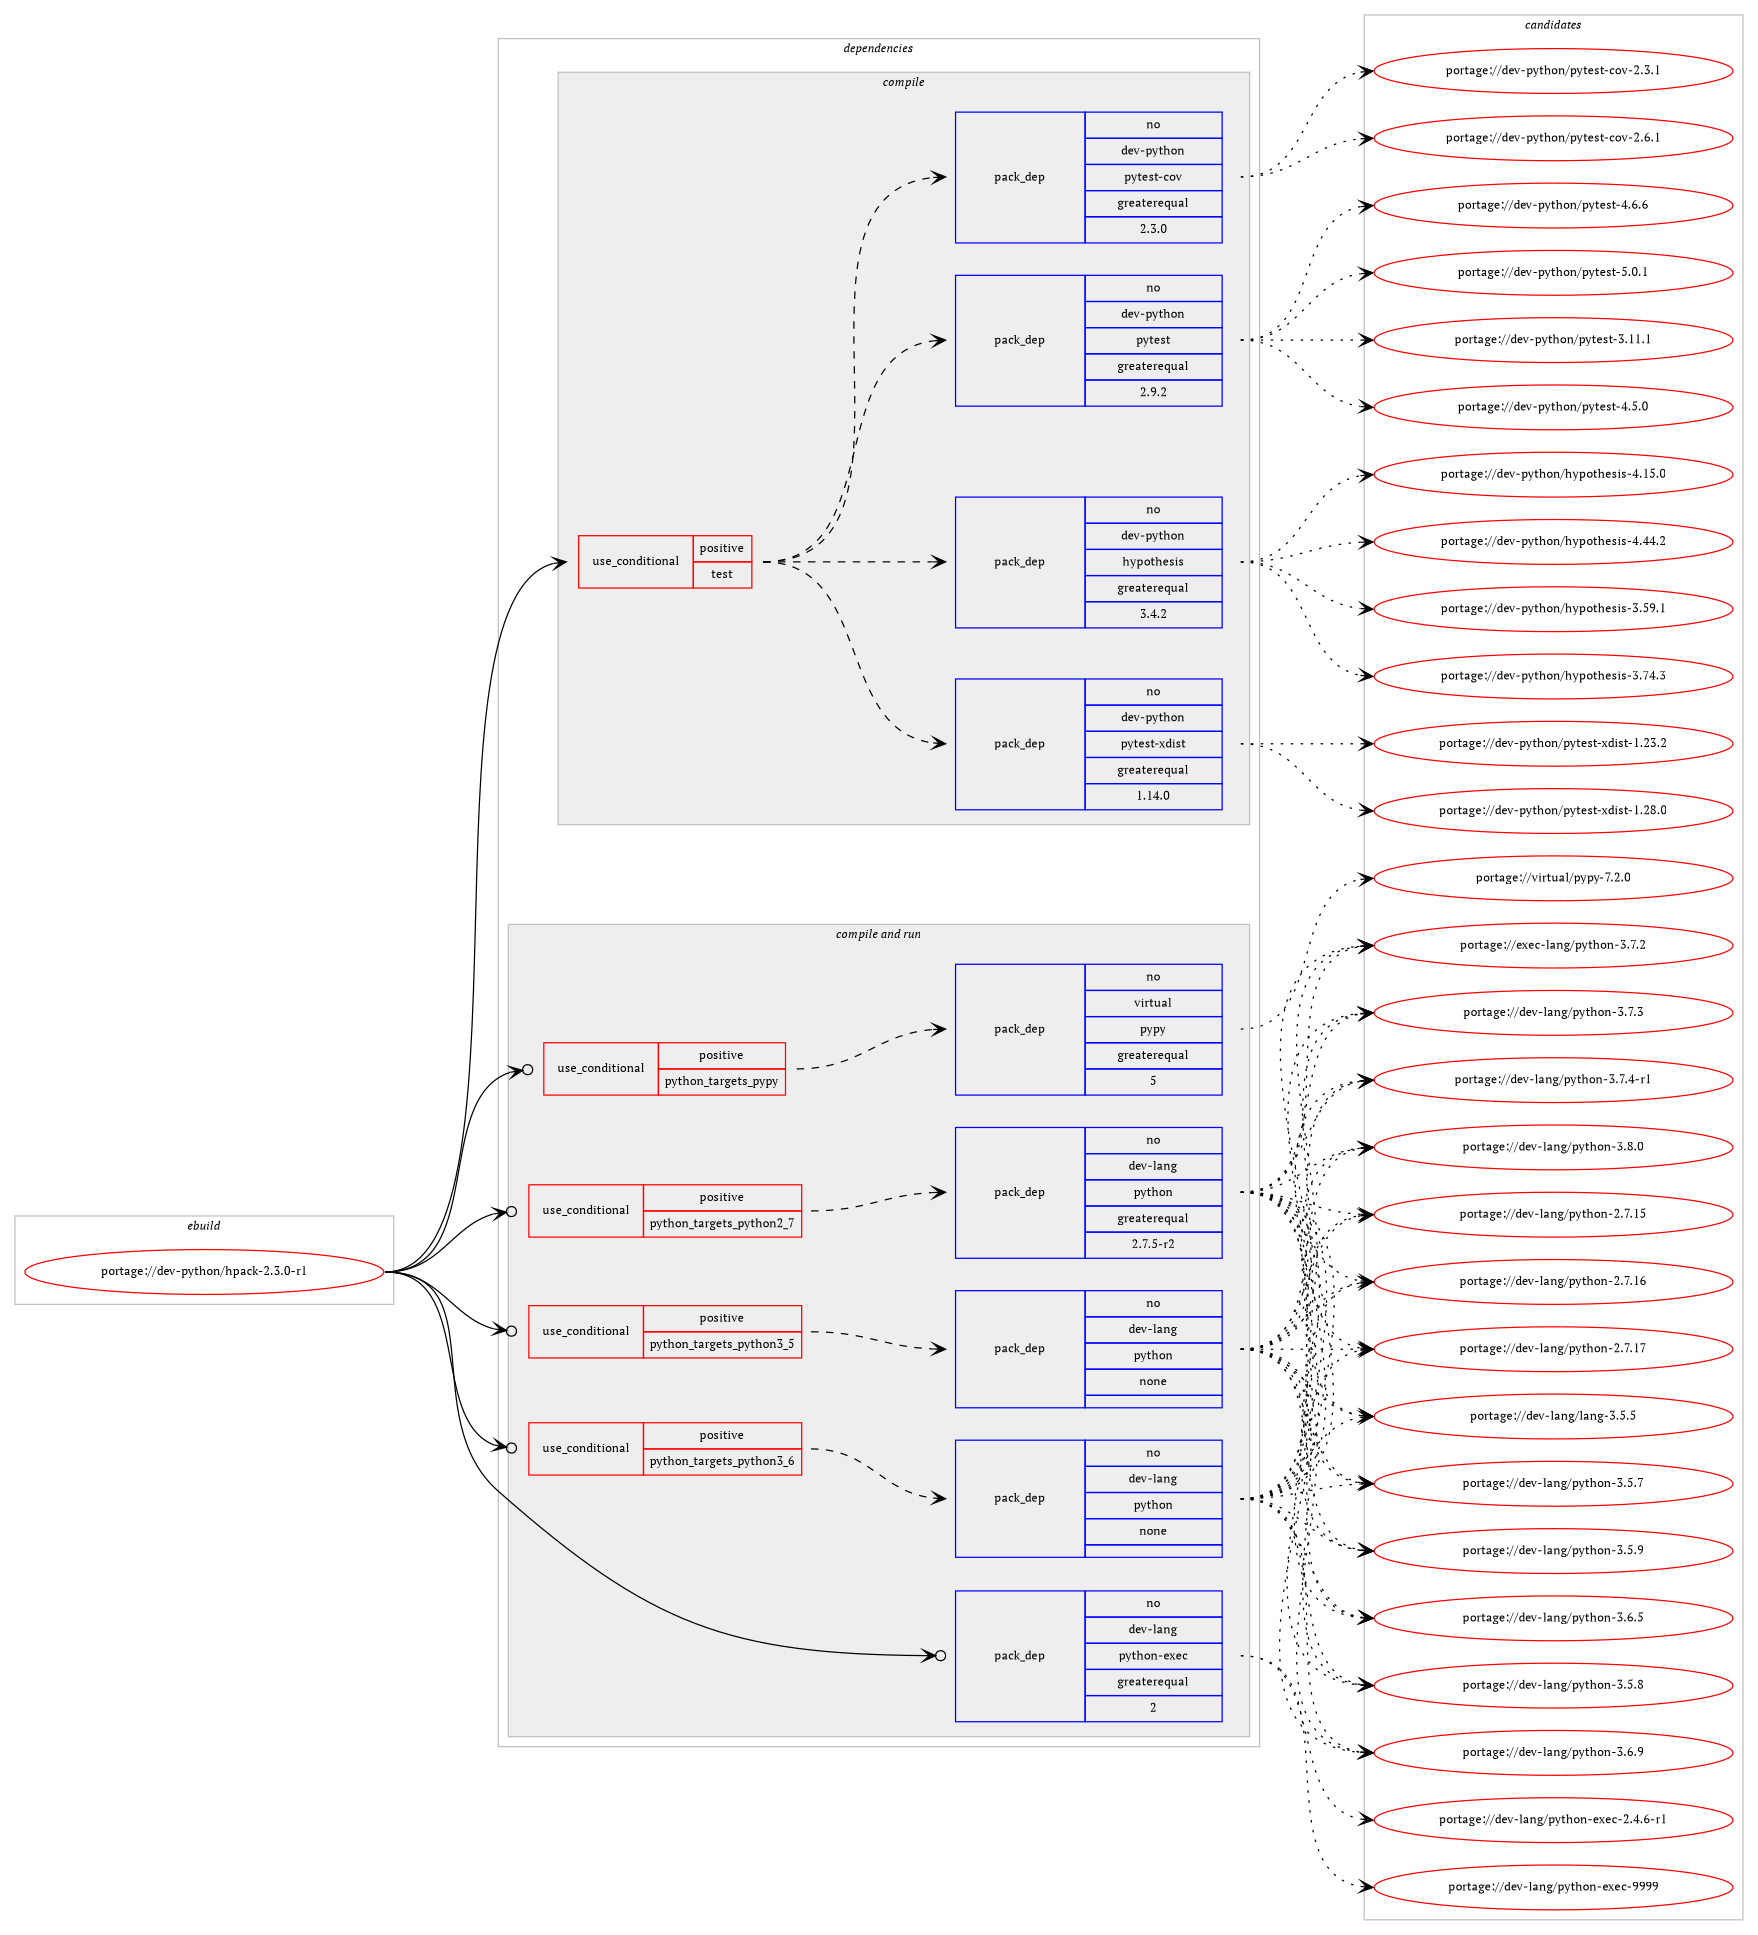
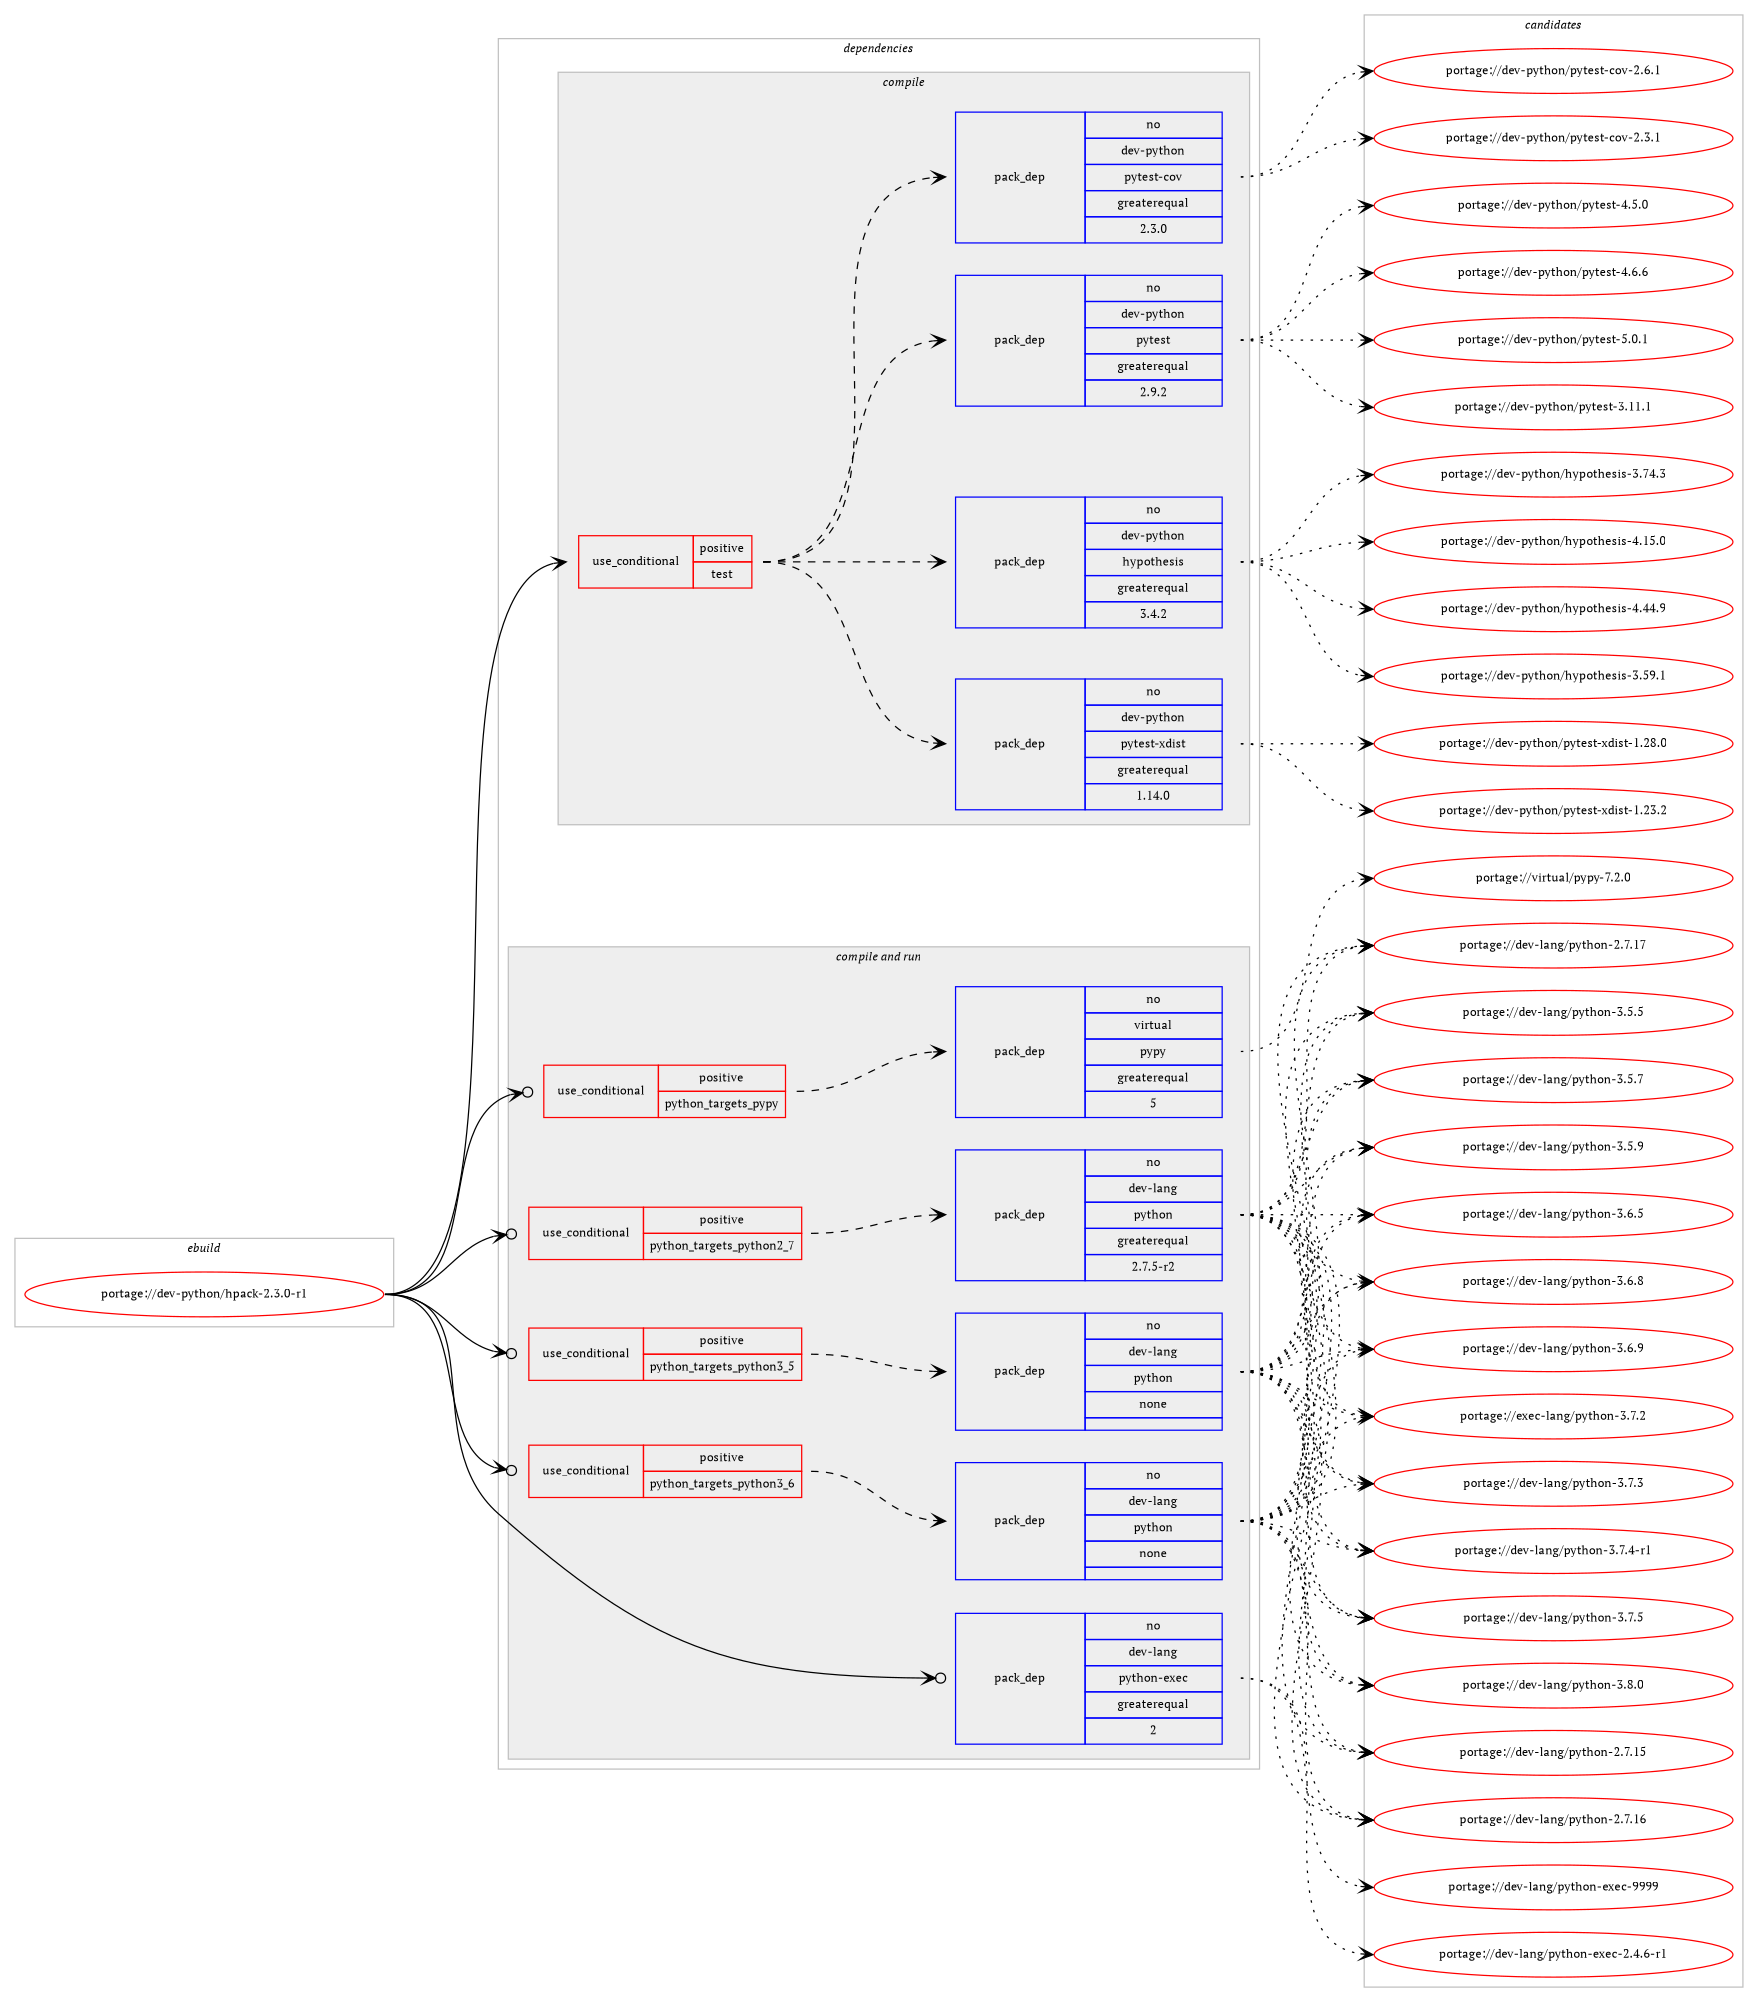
(1554, 542) -> (1554, 609)
(1554, 1417) -> (1554, 1013)
none -> (1554, 1618)
(1554, 1686) -> (1554, 1282)
